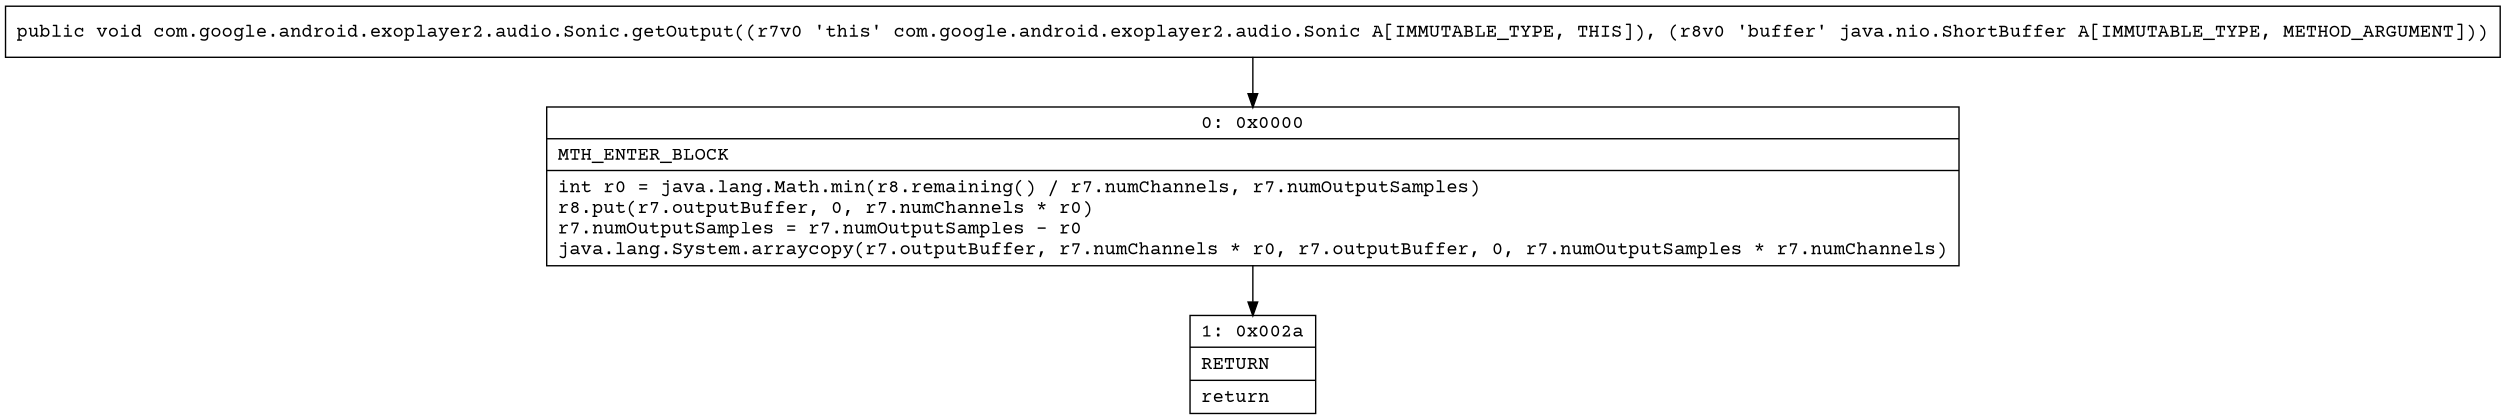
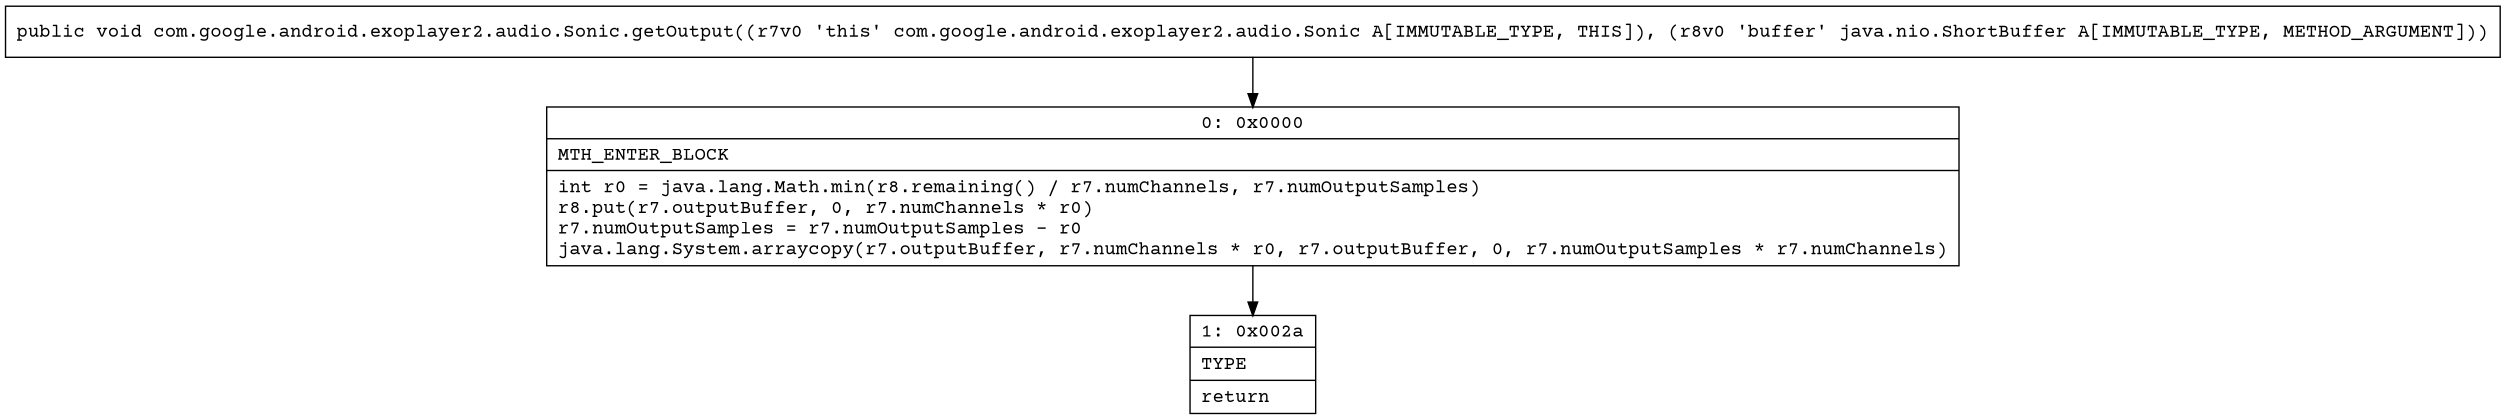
(1236, 363) -> (1225, 363)
